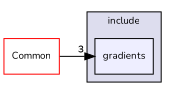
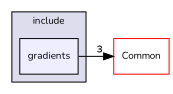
(72, 56) -> (92, 56)
